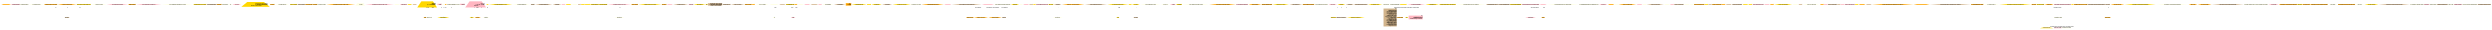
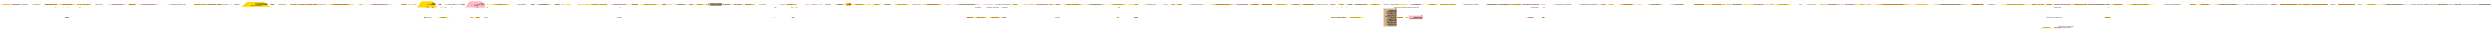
(2055, 25) -> (2045, 16)
